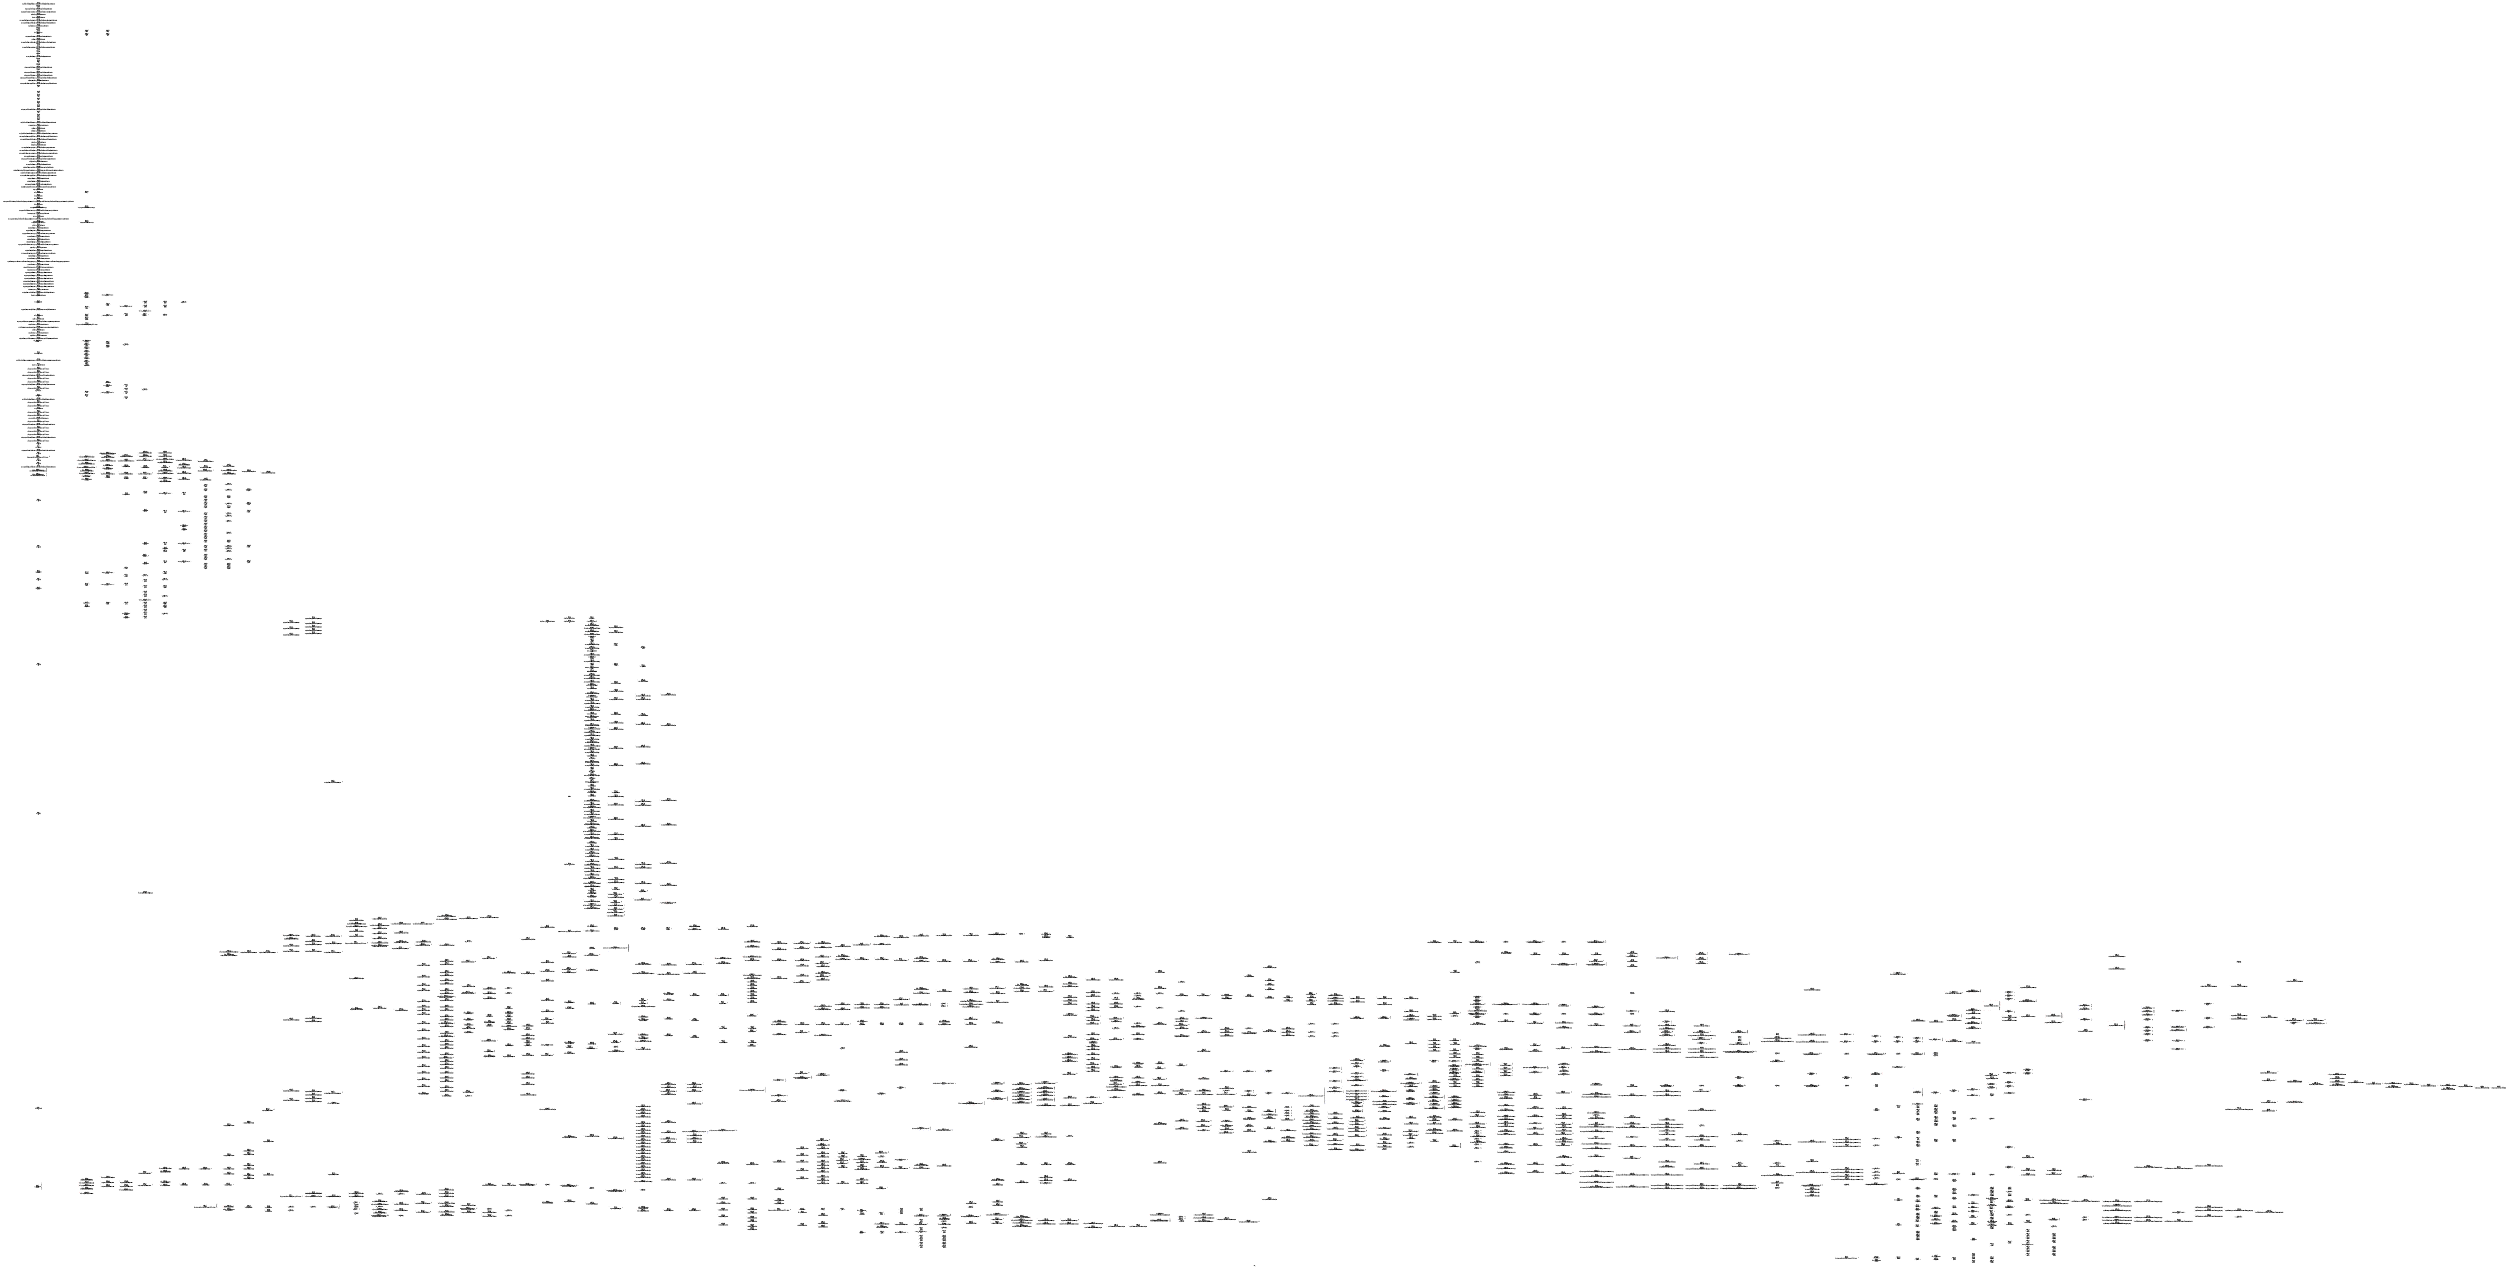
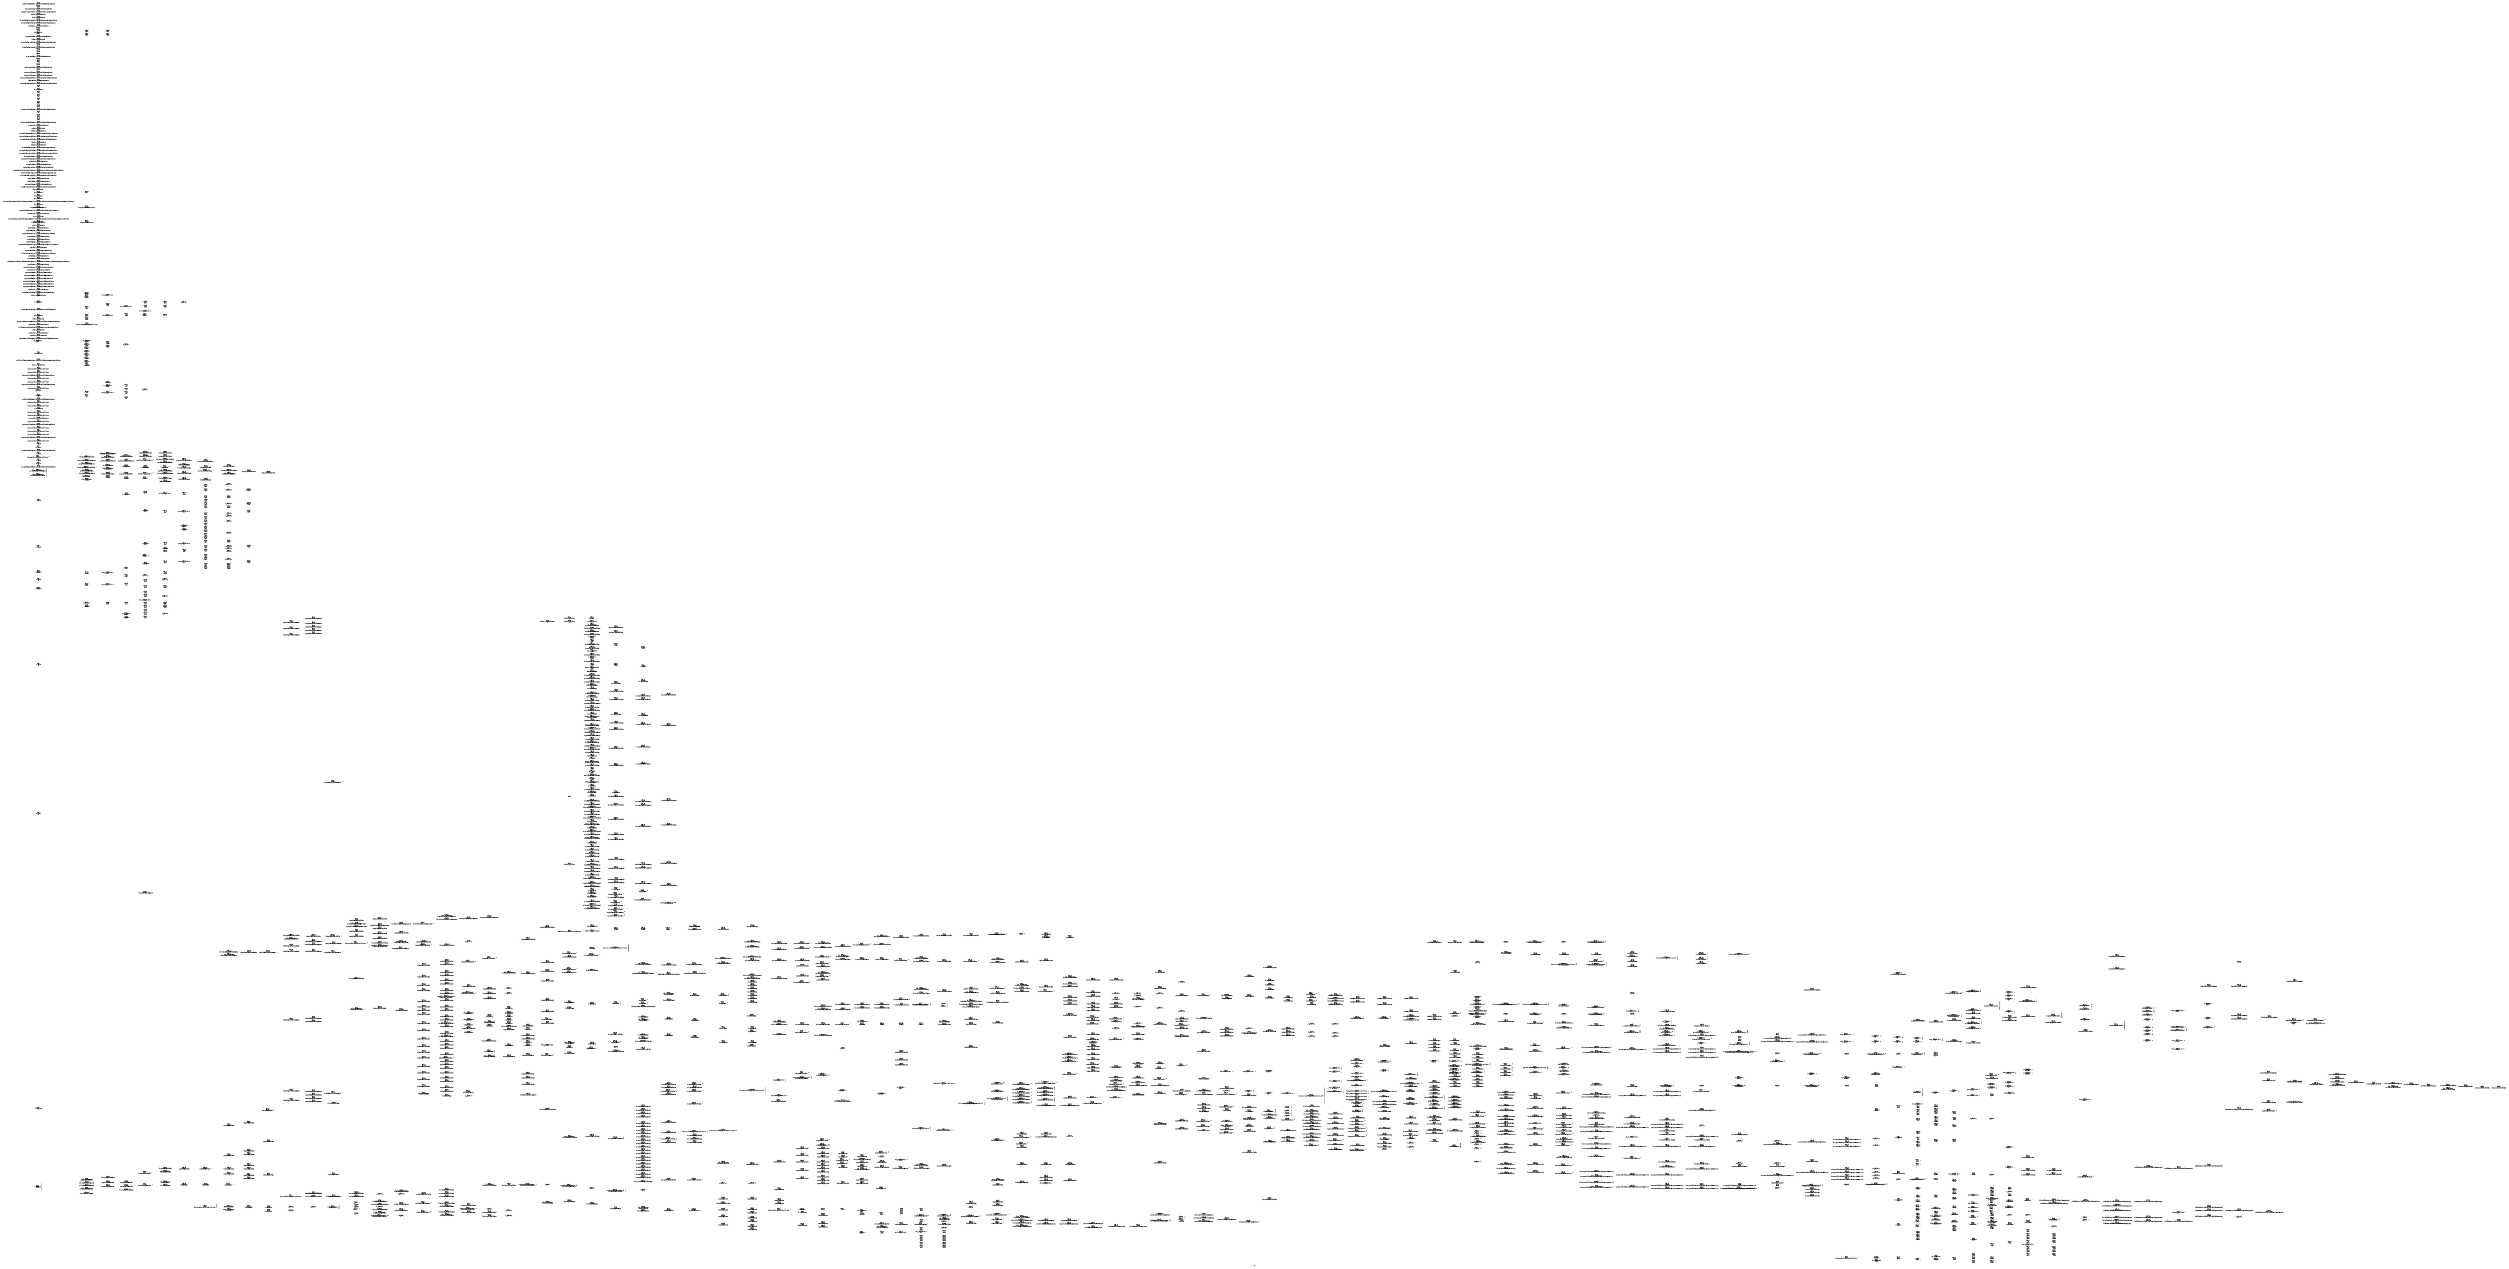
none -> (38, 89)
